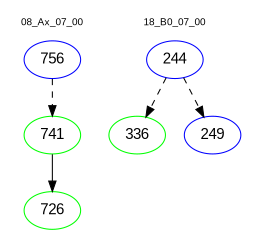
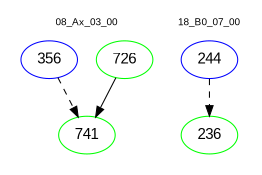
(52, 23) -> (87, 23)
(52, 60) -> (49, 60)
(137, 135) -> (209, 135)
(213, 135) -> none
(52, 168) -> (108, 93)
